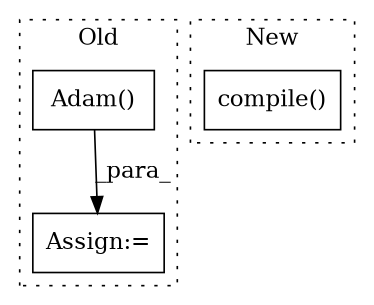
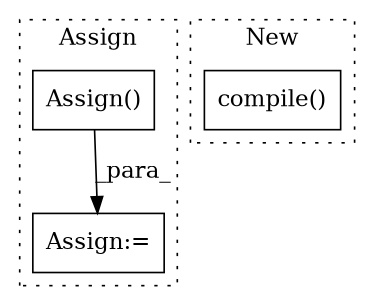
(98, 39) -> (98, 39)
(94, 100) -> (94, 100)
